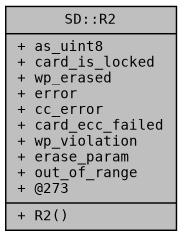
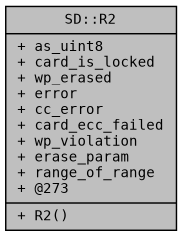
(78, 173) -> (87, 173)
